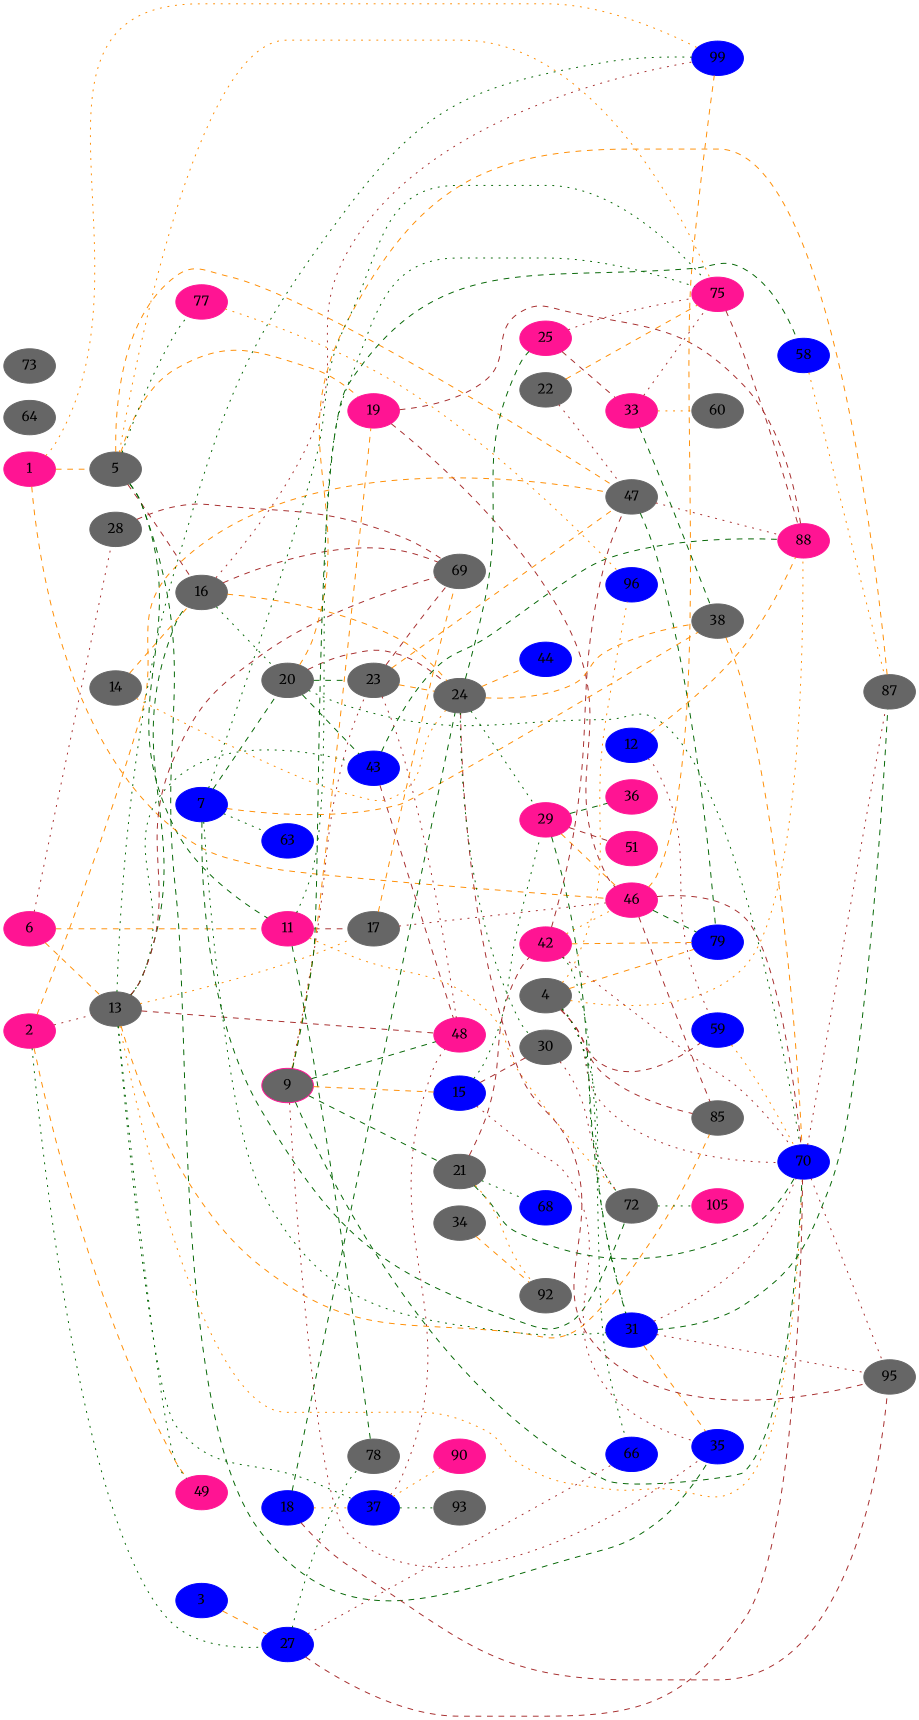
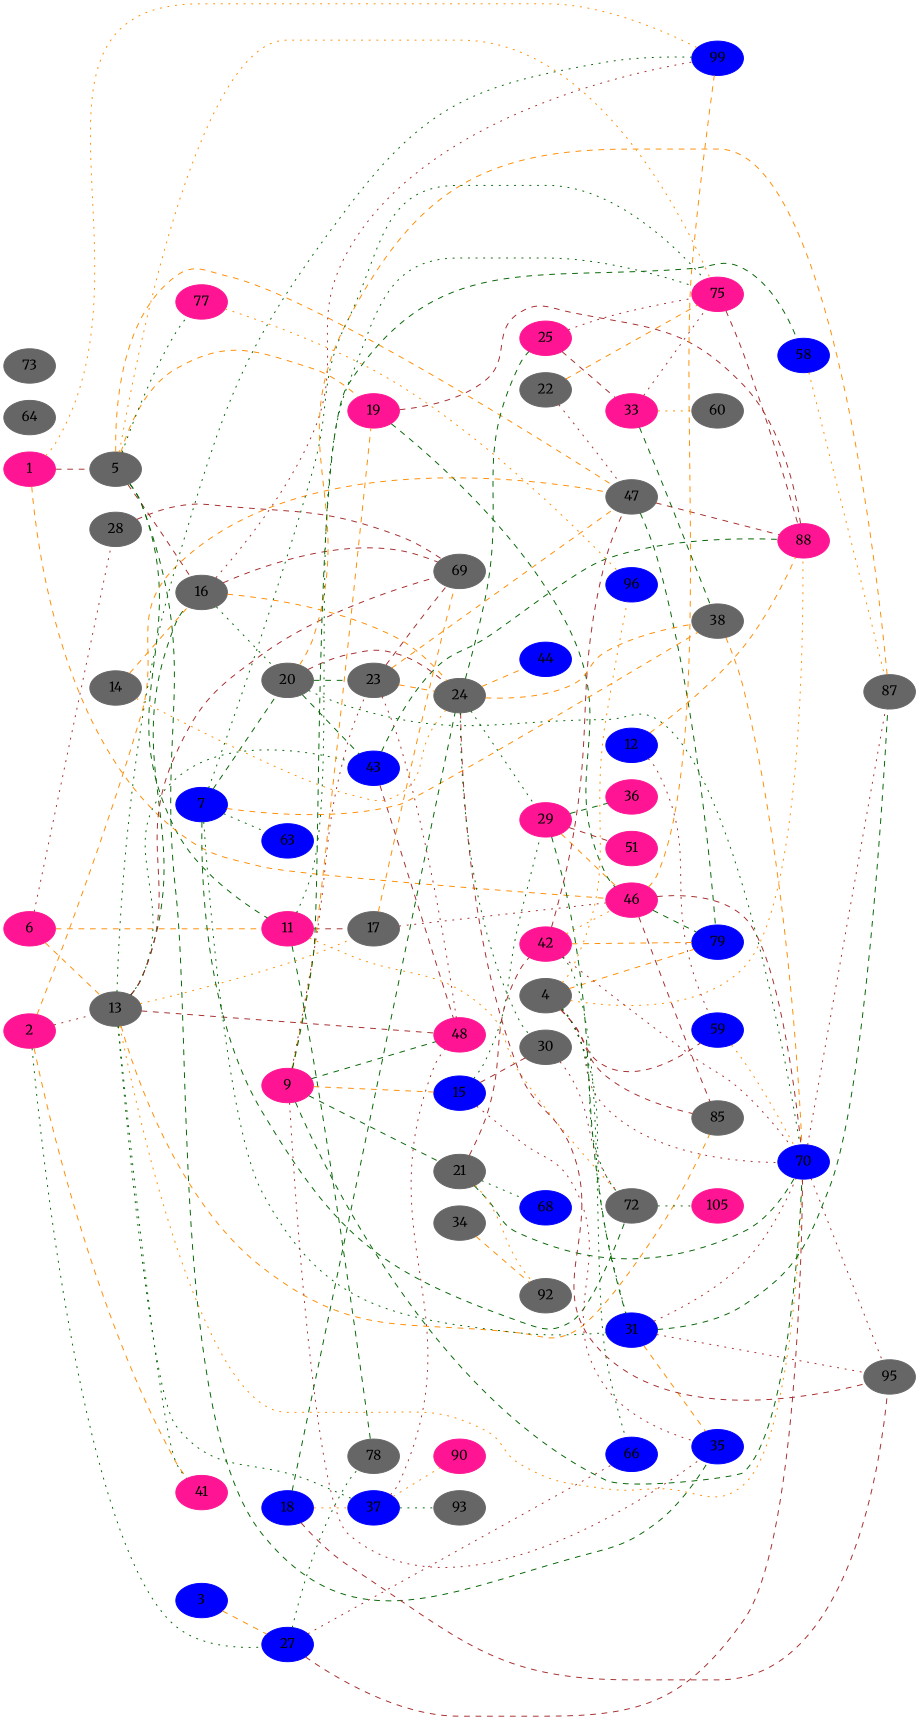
(73, 469) -> (73, 469)
(718, 519) -> (718, 519)
(568, 626) -> (568, 626)
(288, 1086) -> (288, 1086)
(202, 1493) -> (202, 1493)
